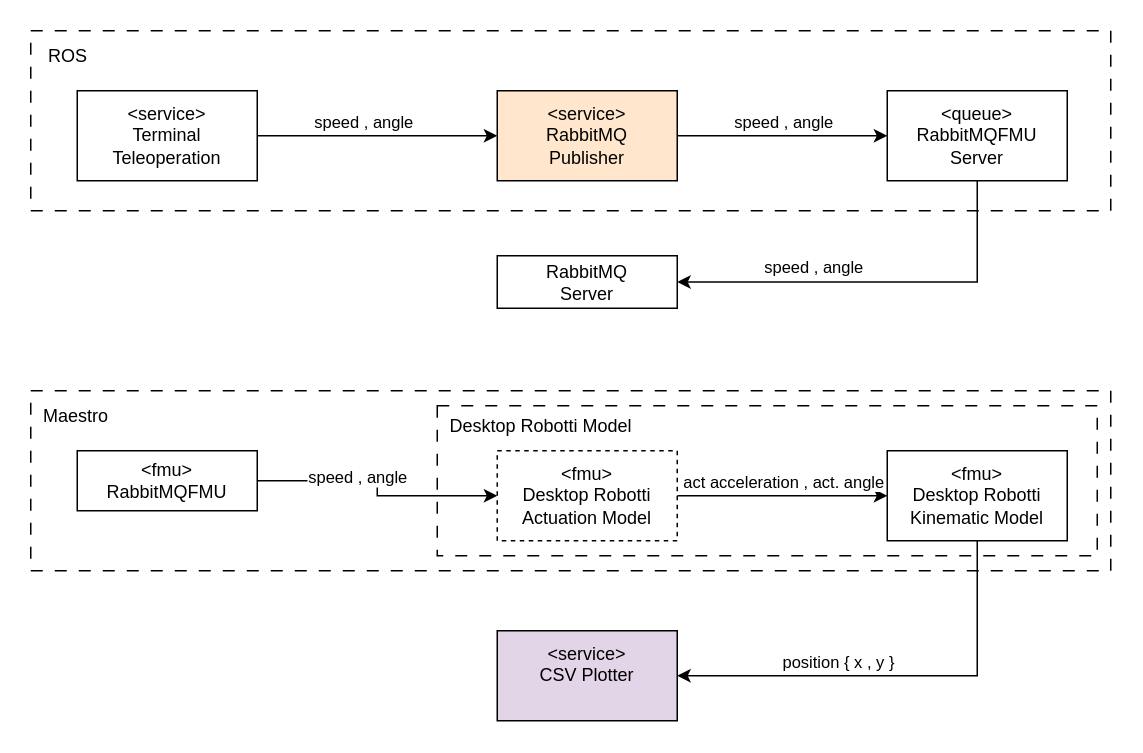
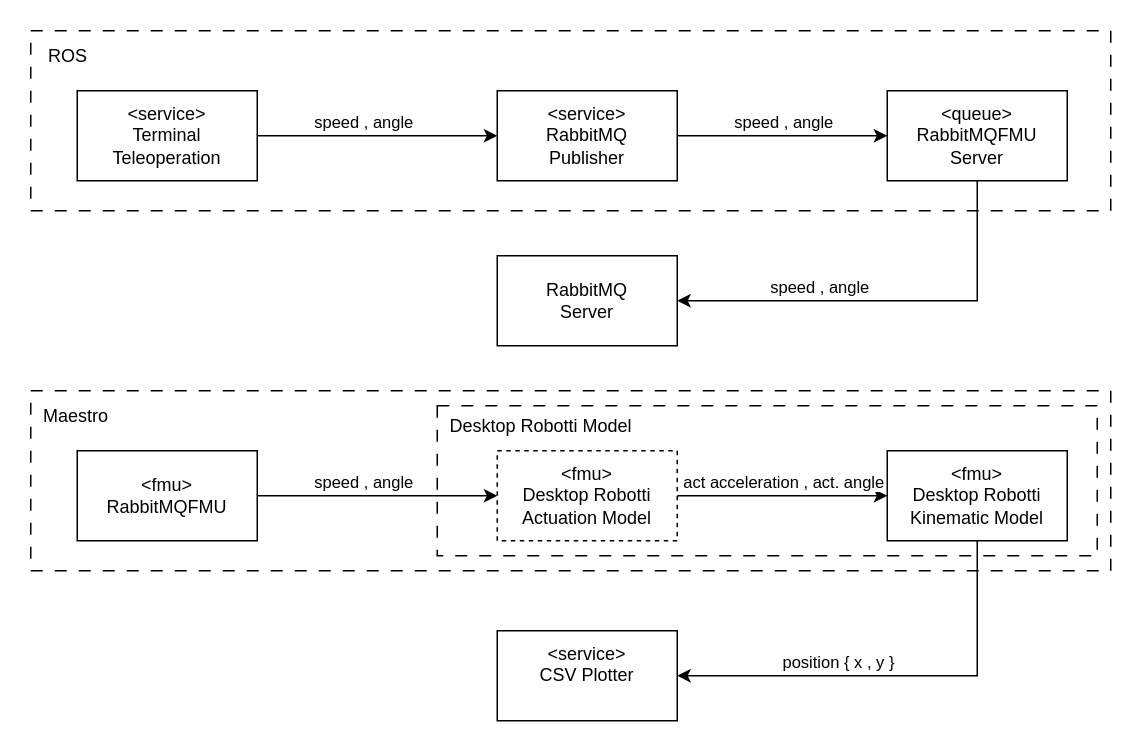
(587, 136) -> (587, 136)
(587, 282) -> (587, 301)
(167, 481) -> (167, 496)
(587, 676) -> (587, 676)
